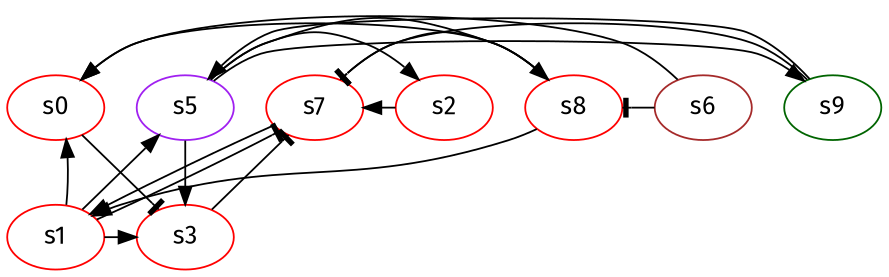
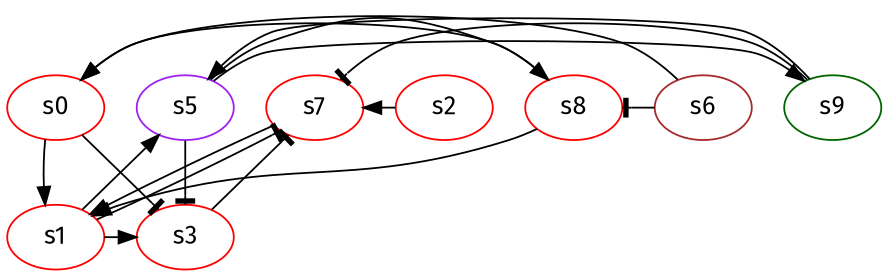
(305, 33) -> none
(449, 33) -> none
(185, 154) -> (185, 154)
(68, 181) -> (44, 163)
